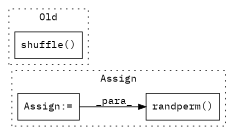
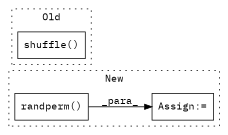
(119, 79) -> (114, 79)
(109, 107) -> (116, 107)
